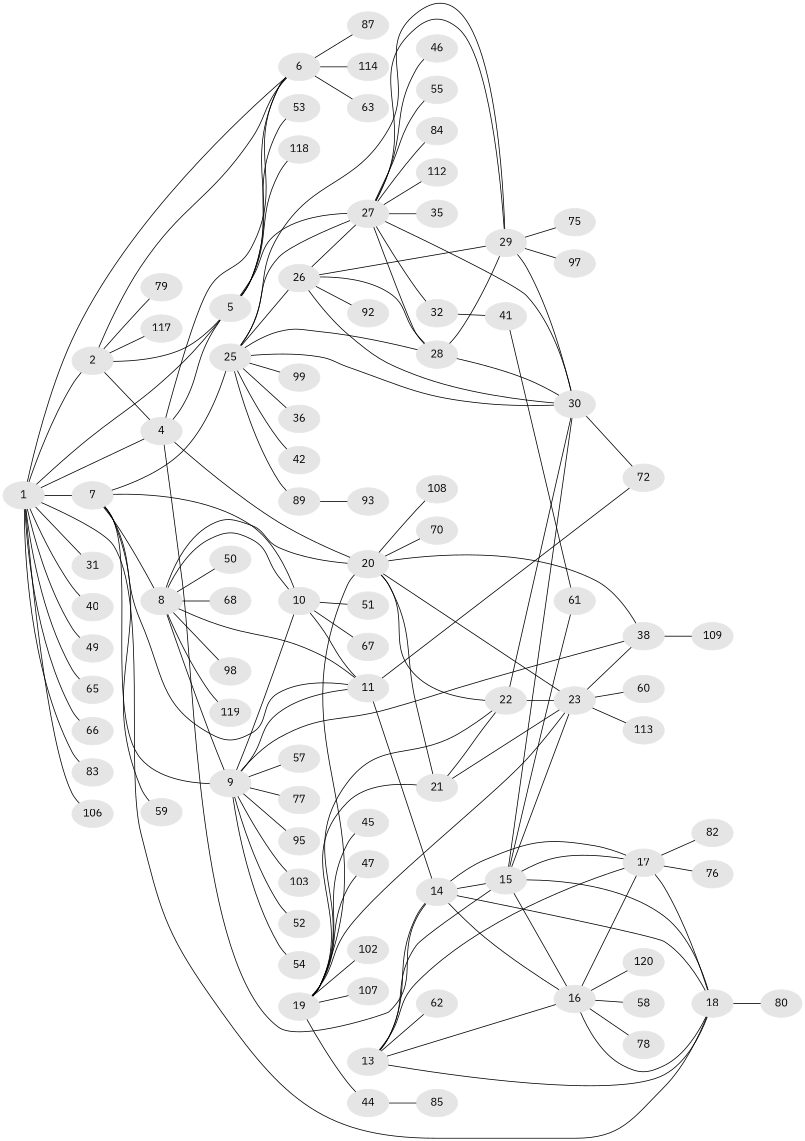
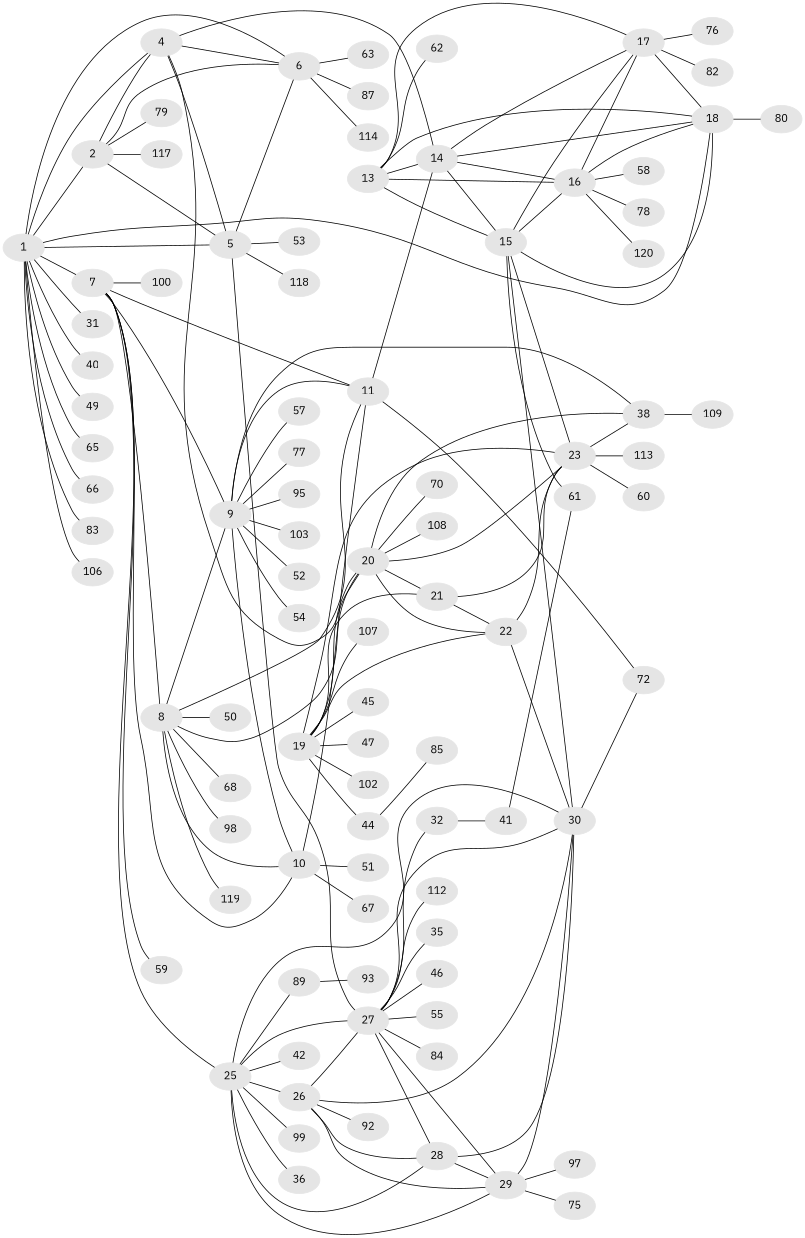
none -> (161, 283)
